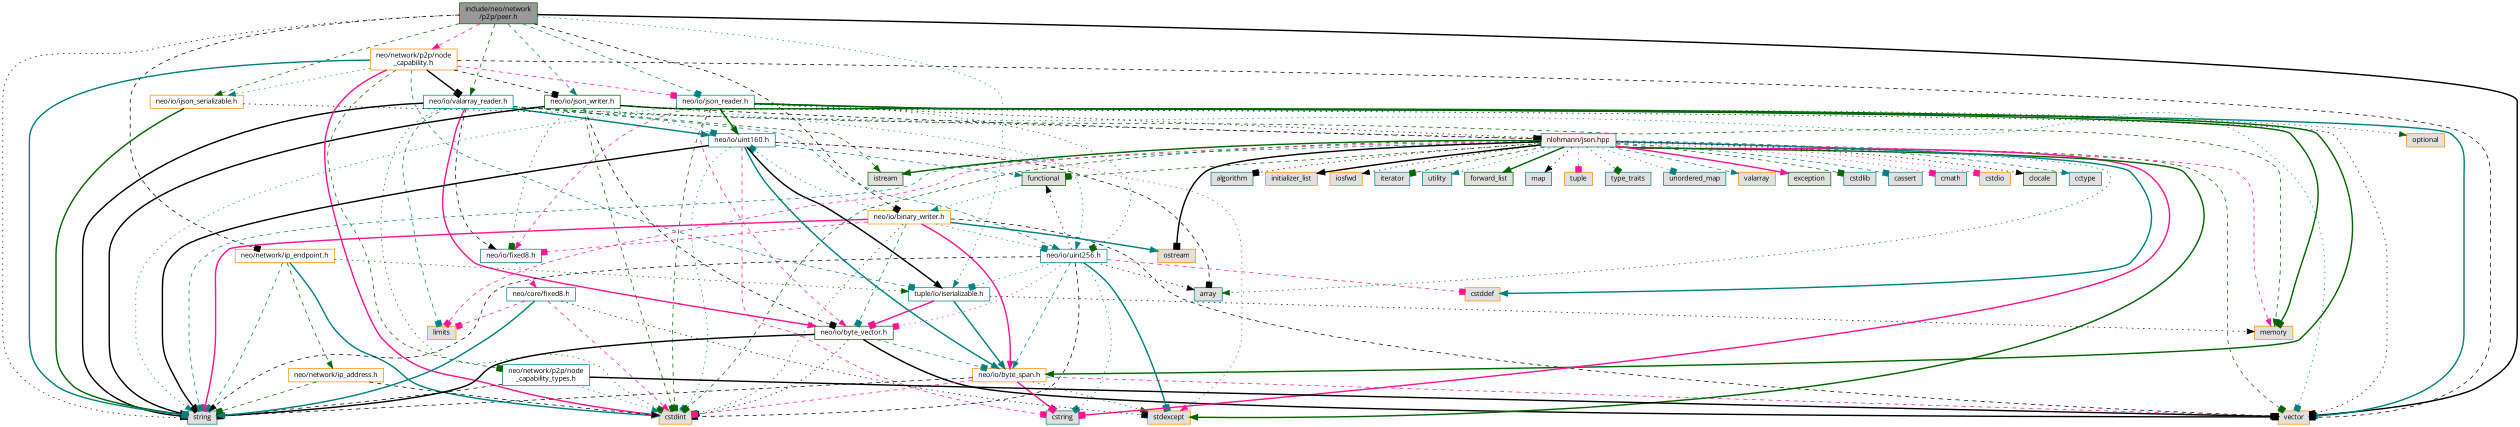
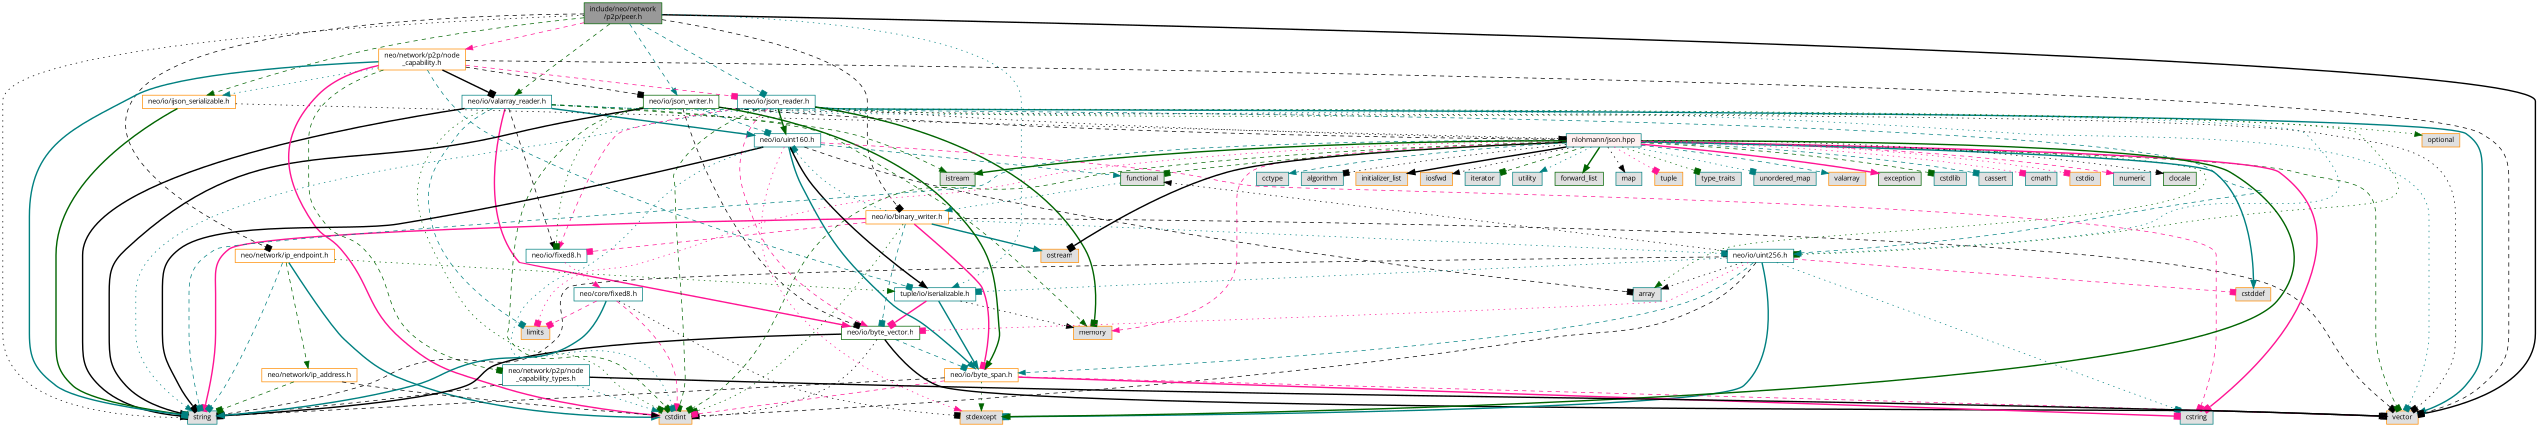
(659, 120) -> (739, 123)
(954, 176) -> (1036, 178)
none -> (2132, 179)
(987, 275) -> (979, 284)
